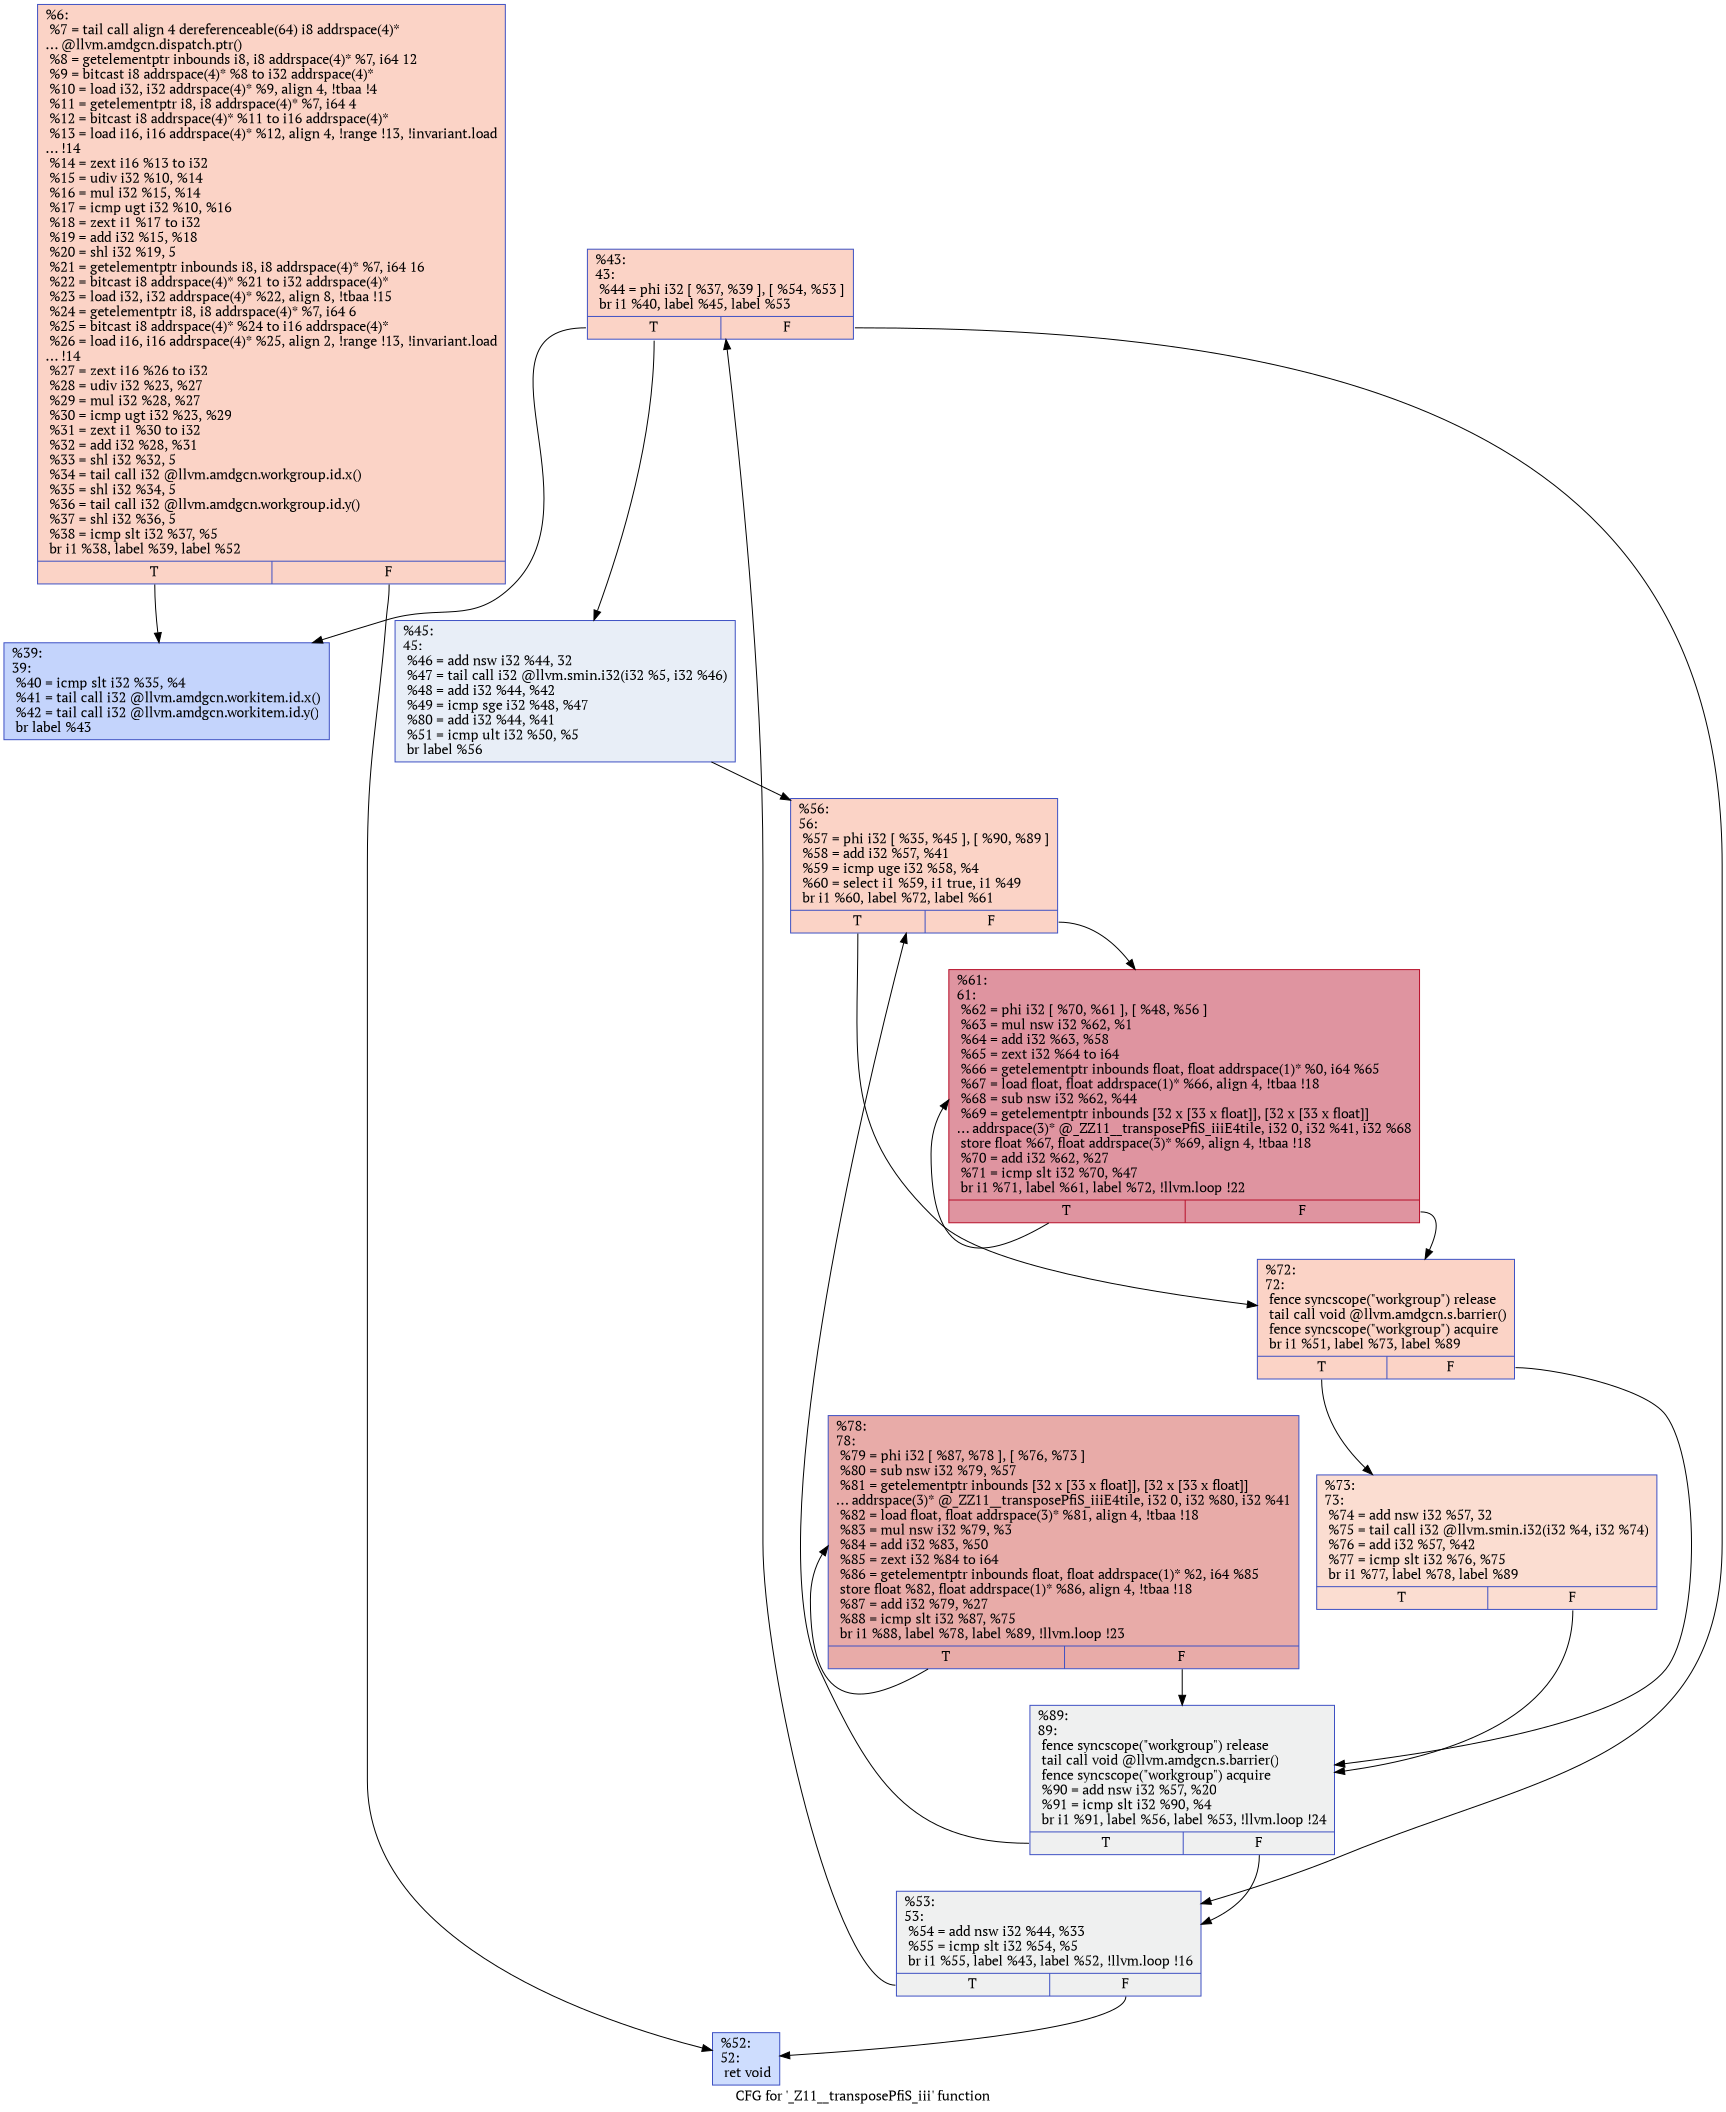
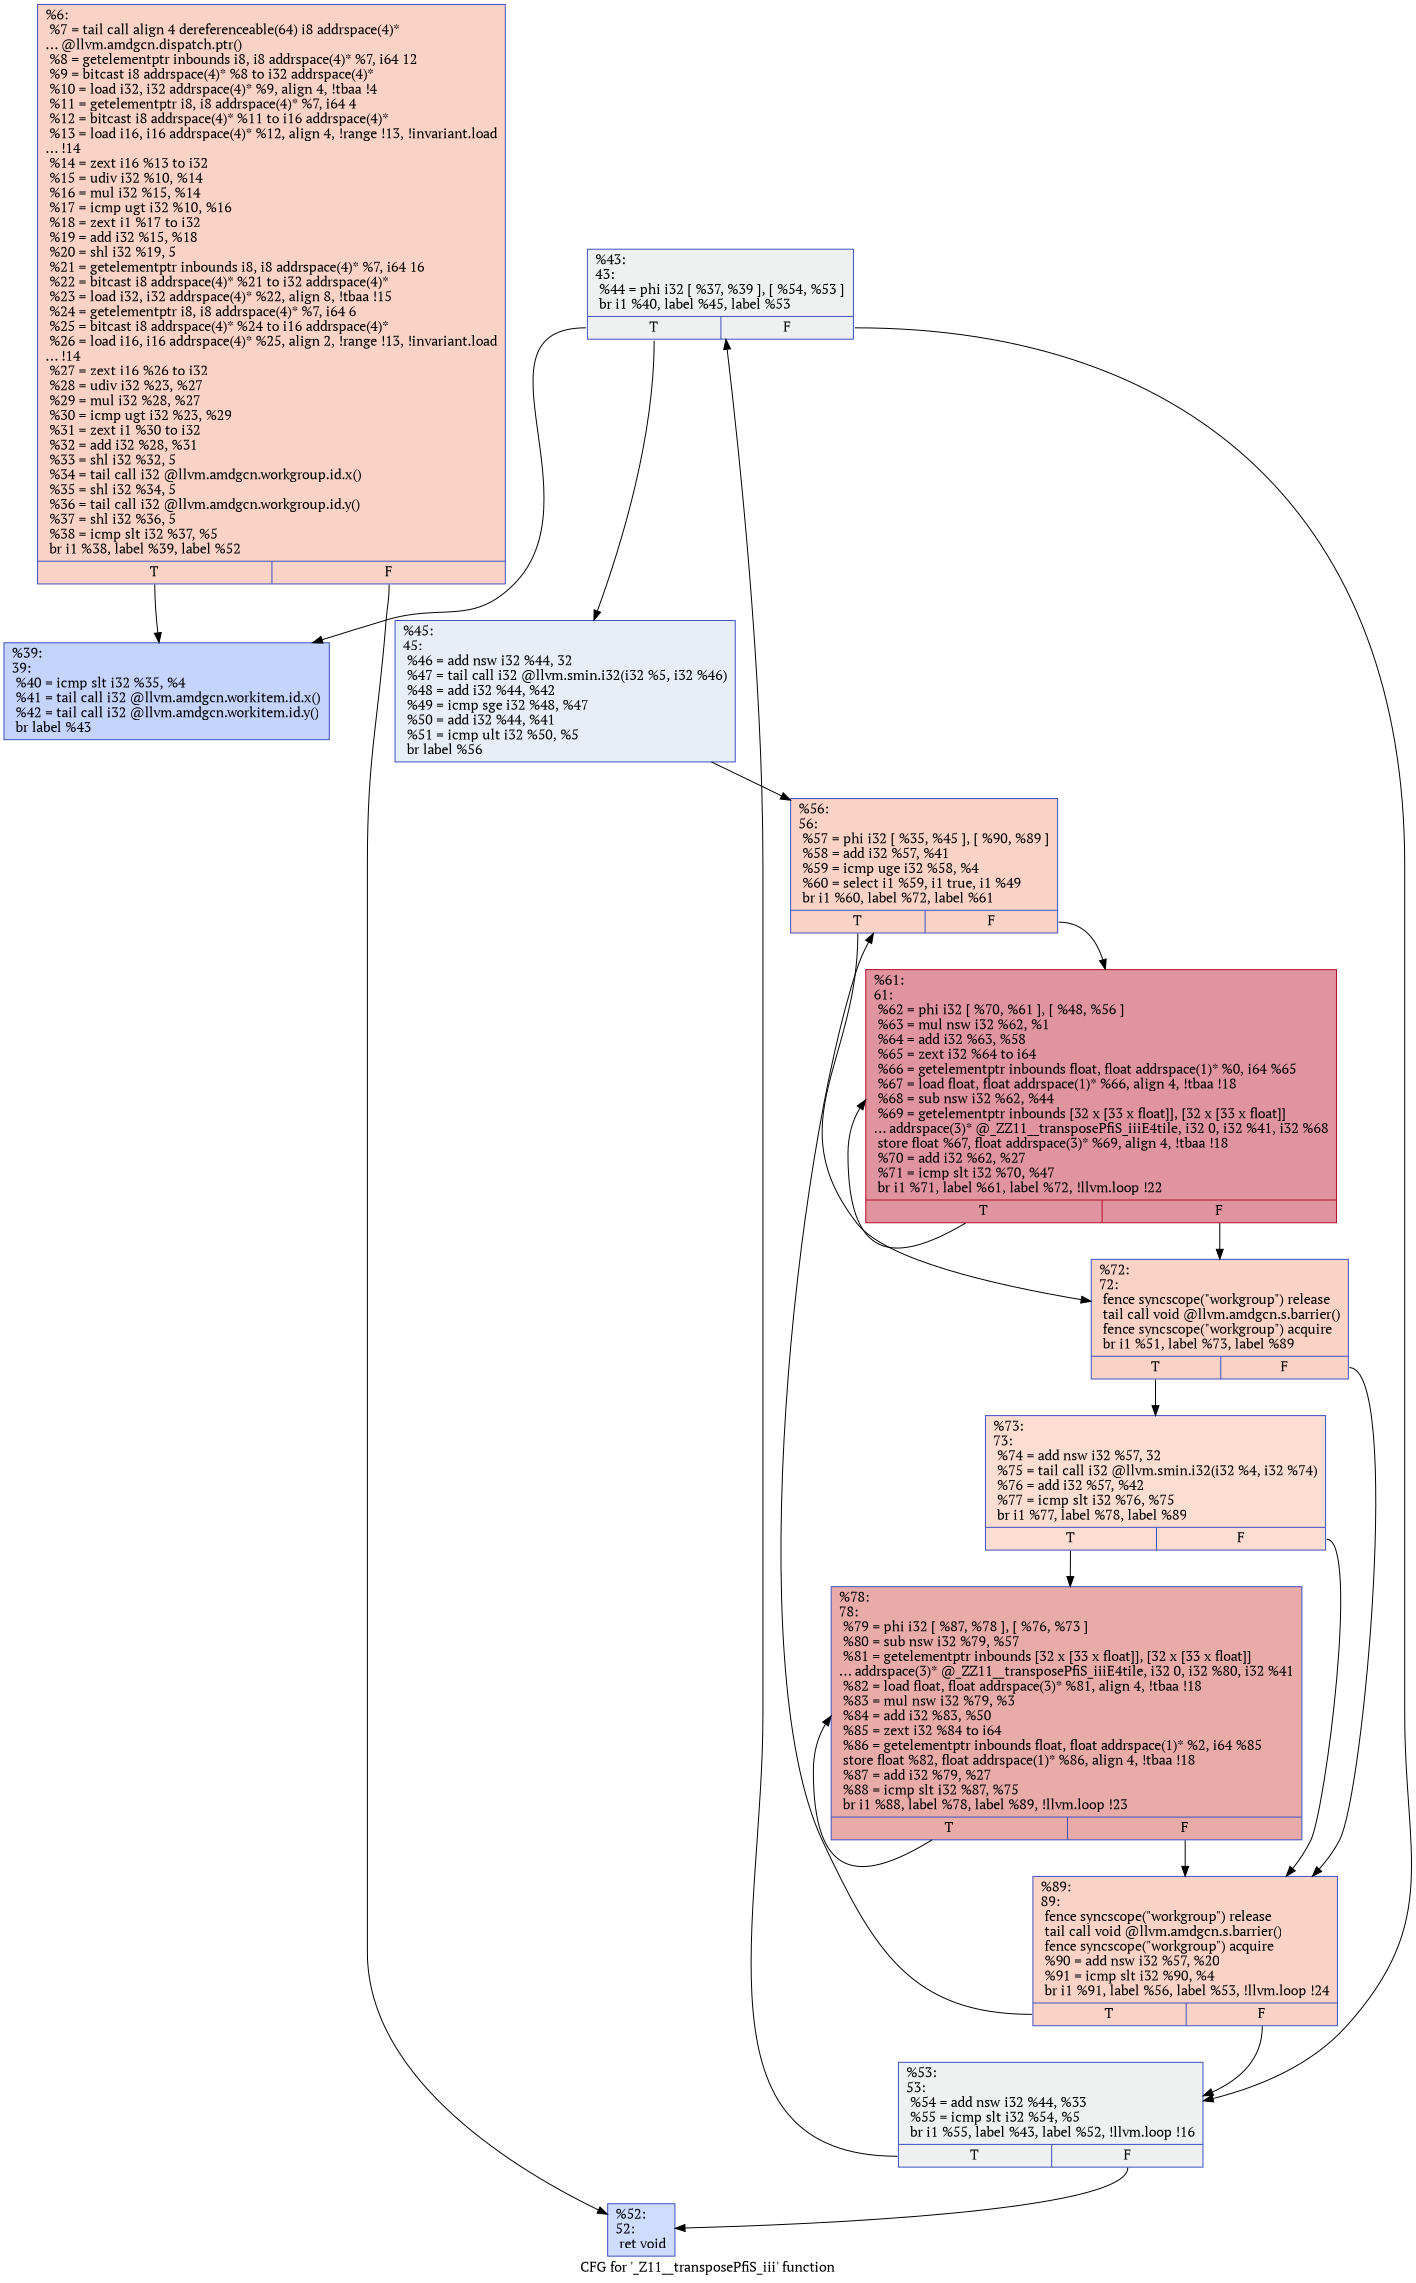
(720, 294) -> (720, 294)
(479, 720) -> (479, 720)
none -> (1070, 1564)
(1182, 1780) -> (1185, 1951)
